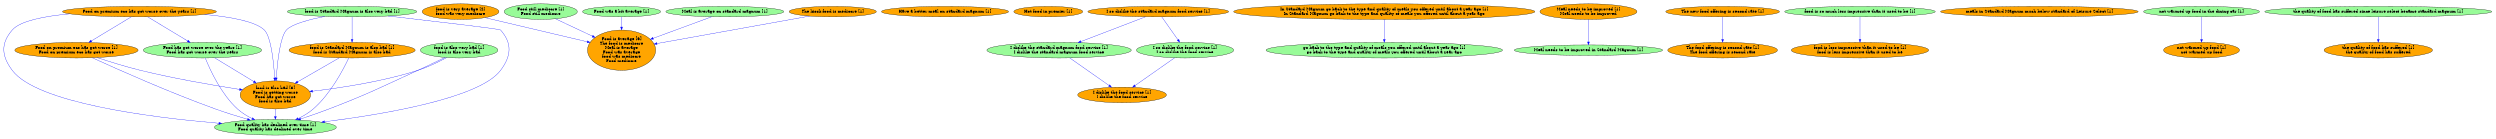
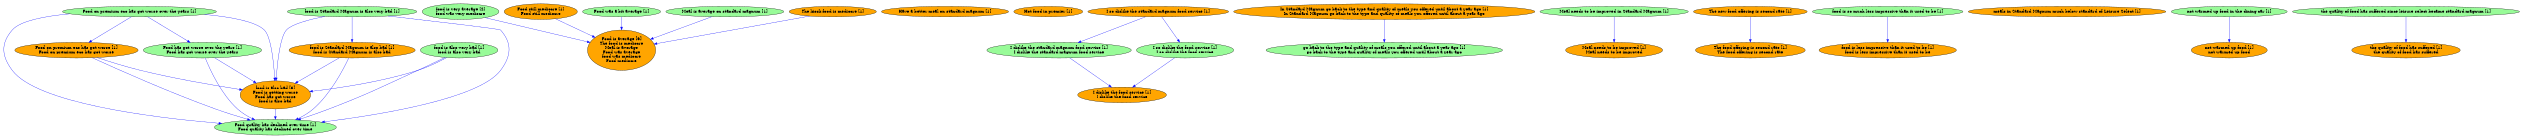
(139, 12) -> (139, 12)
(461, 12) -> (461, 12)
(541, 12) -> (541, 12)
(1588, 31) -> (1614, 28)
